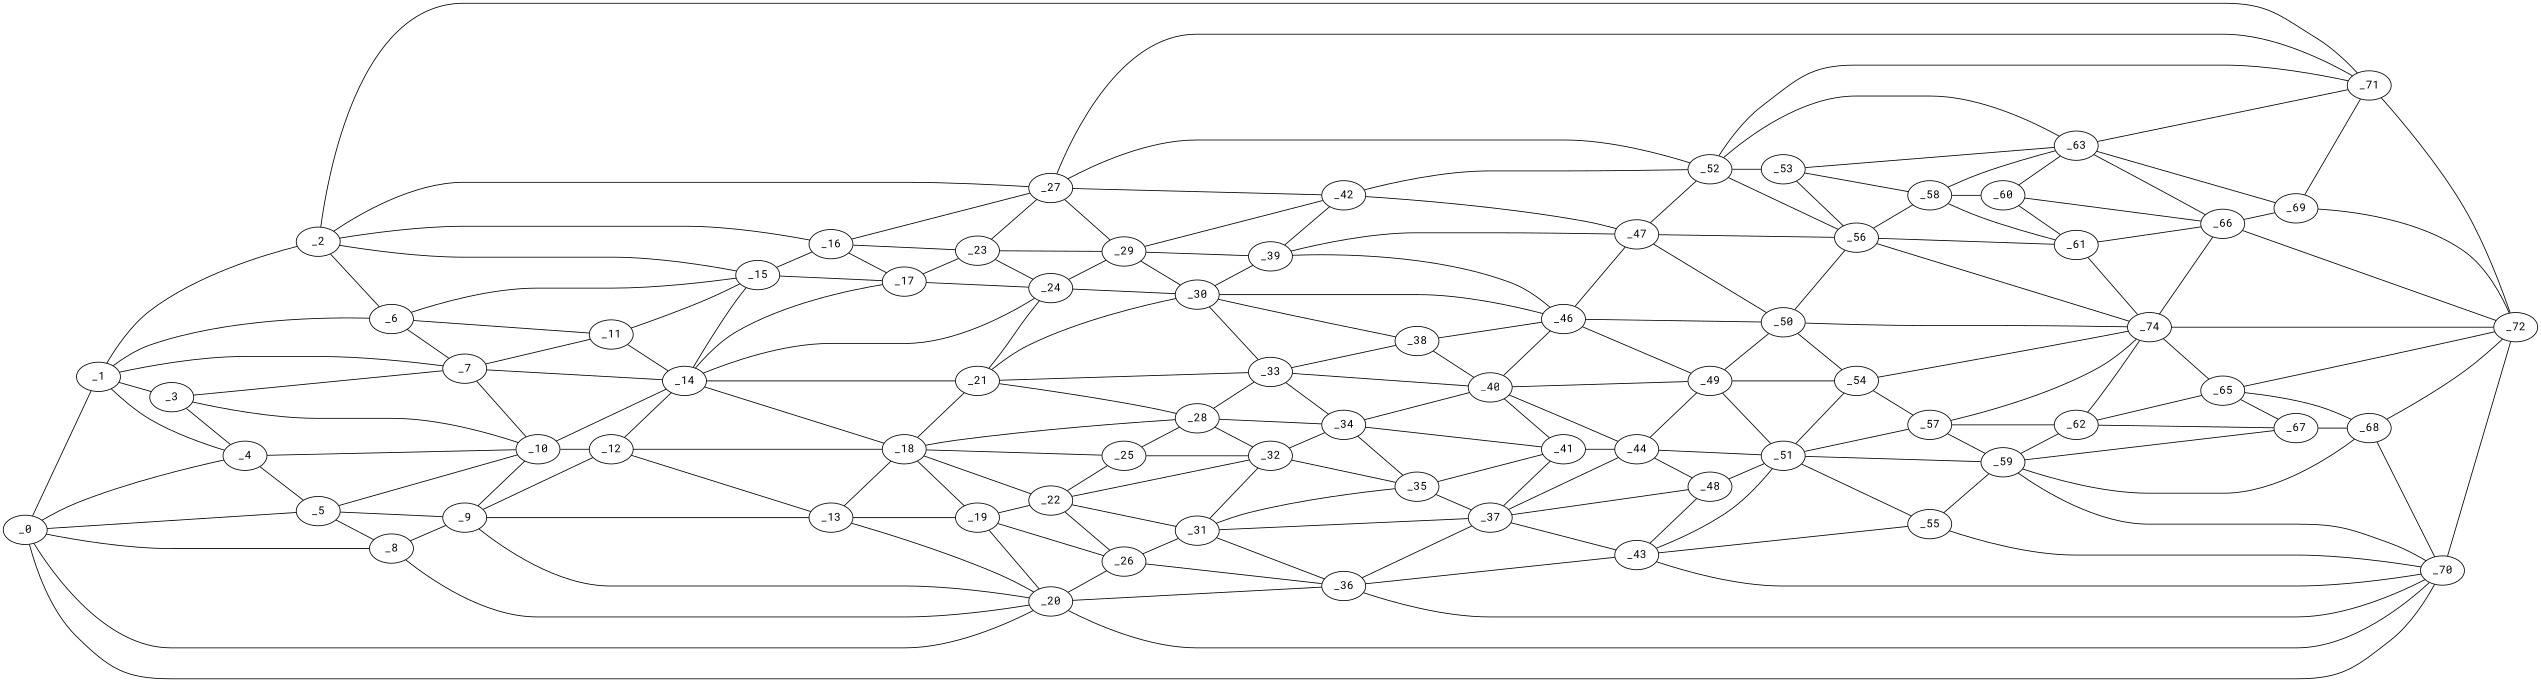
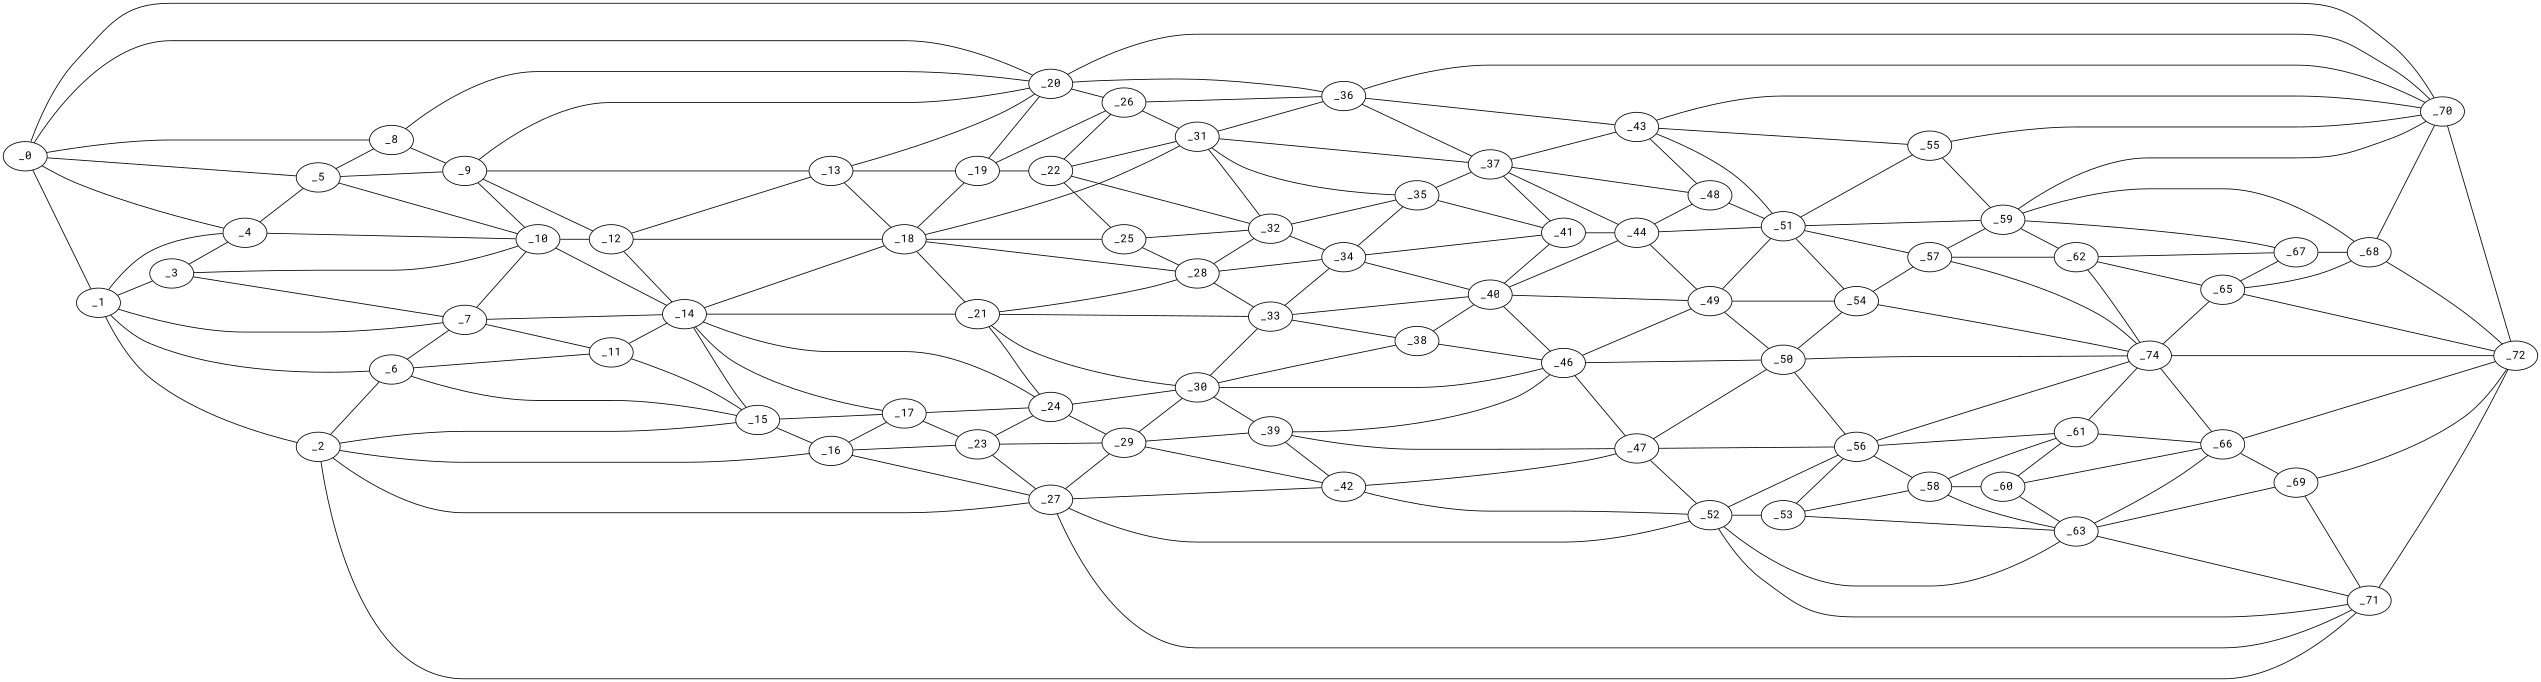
(977, 475) -> (1056, 199)
